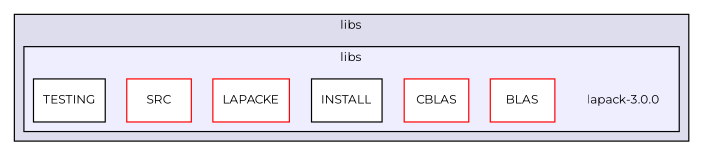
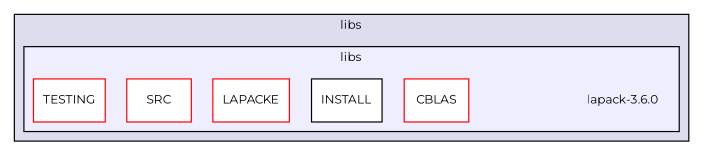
(69, 100) -> (69, 100)
(523, 100) -> none
(623, 100) -> (623, 100)
